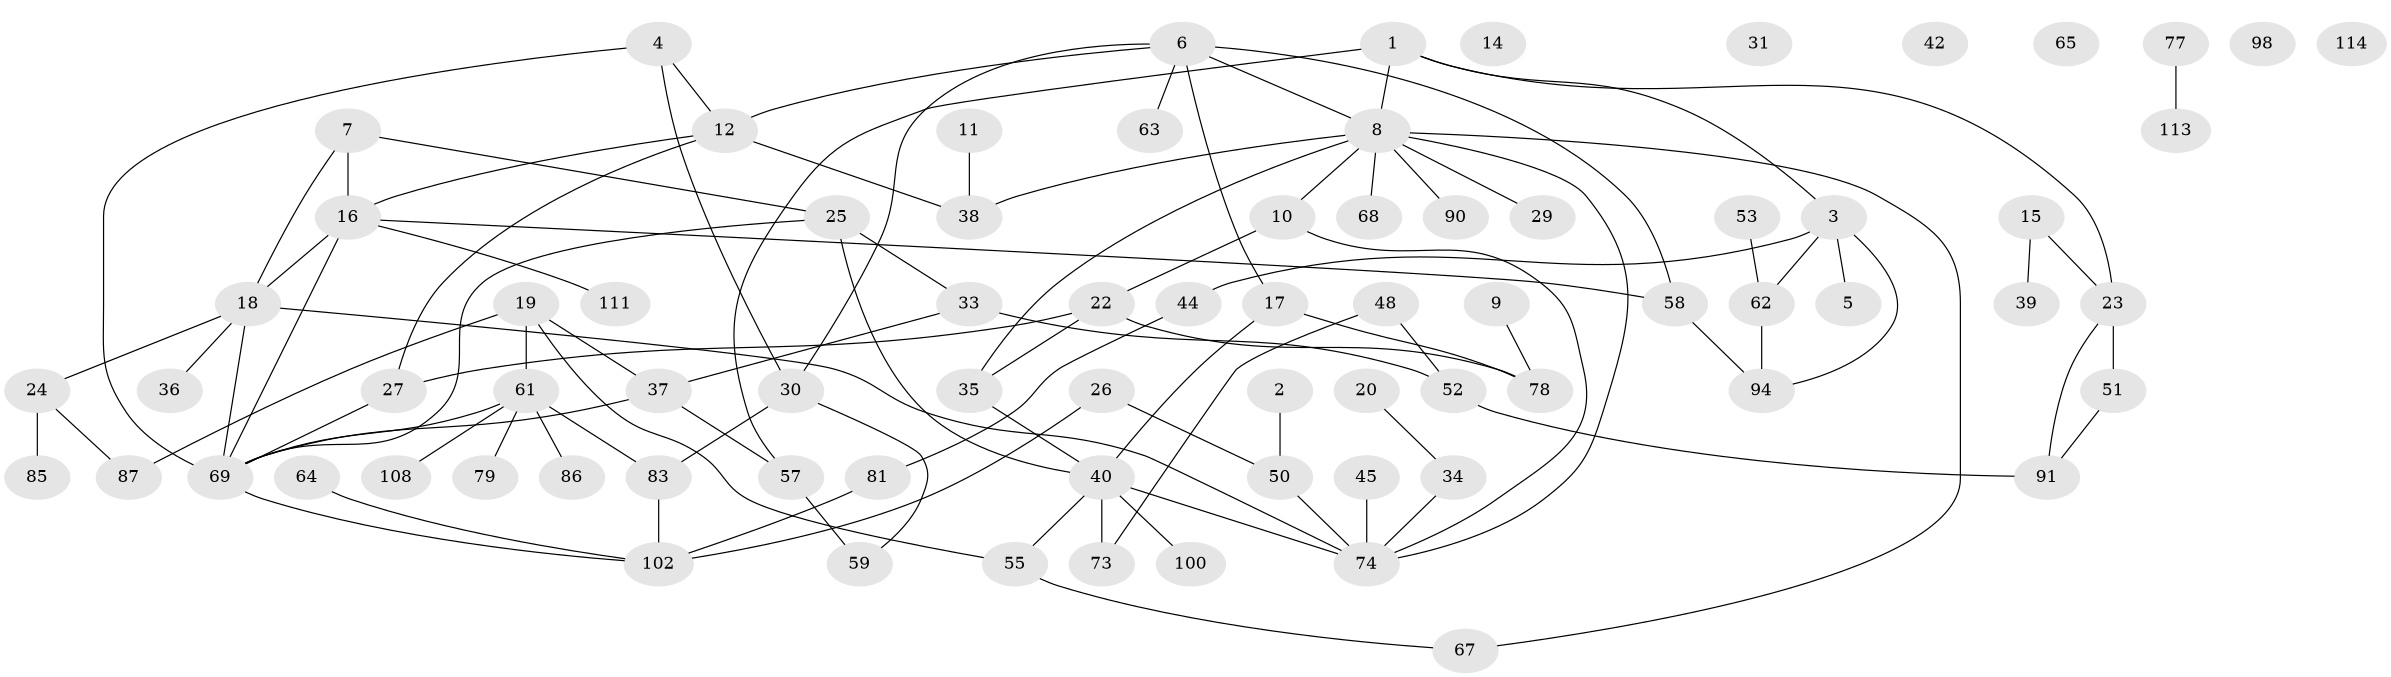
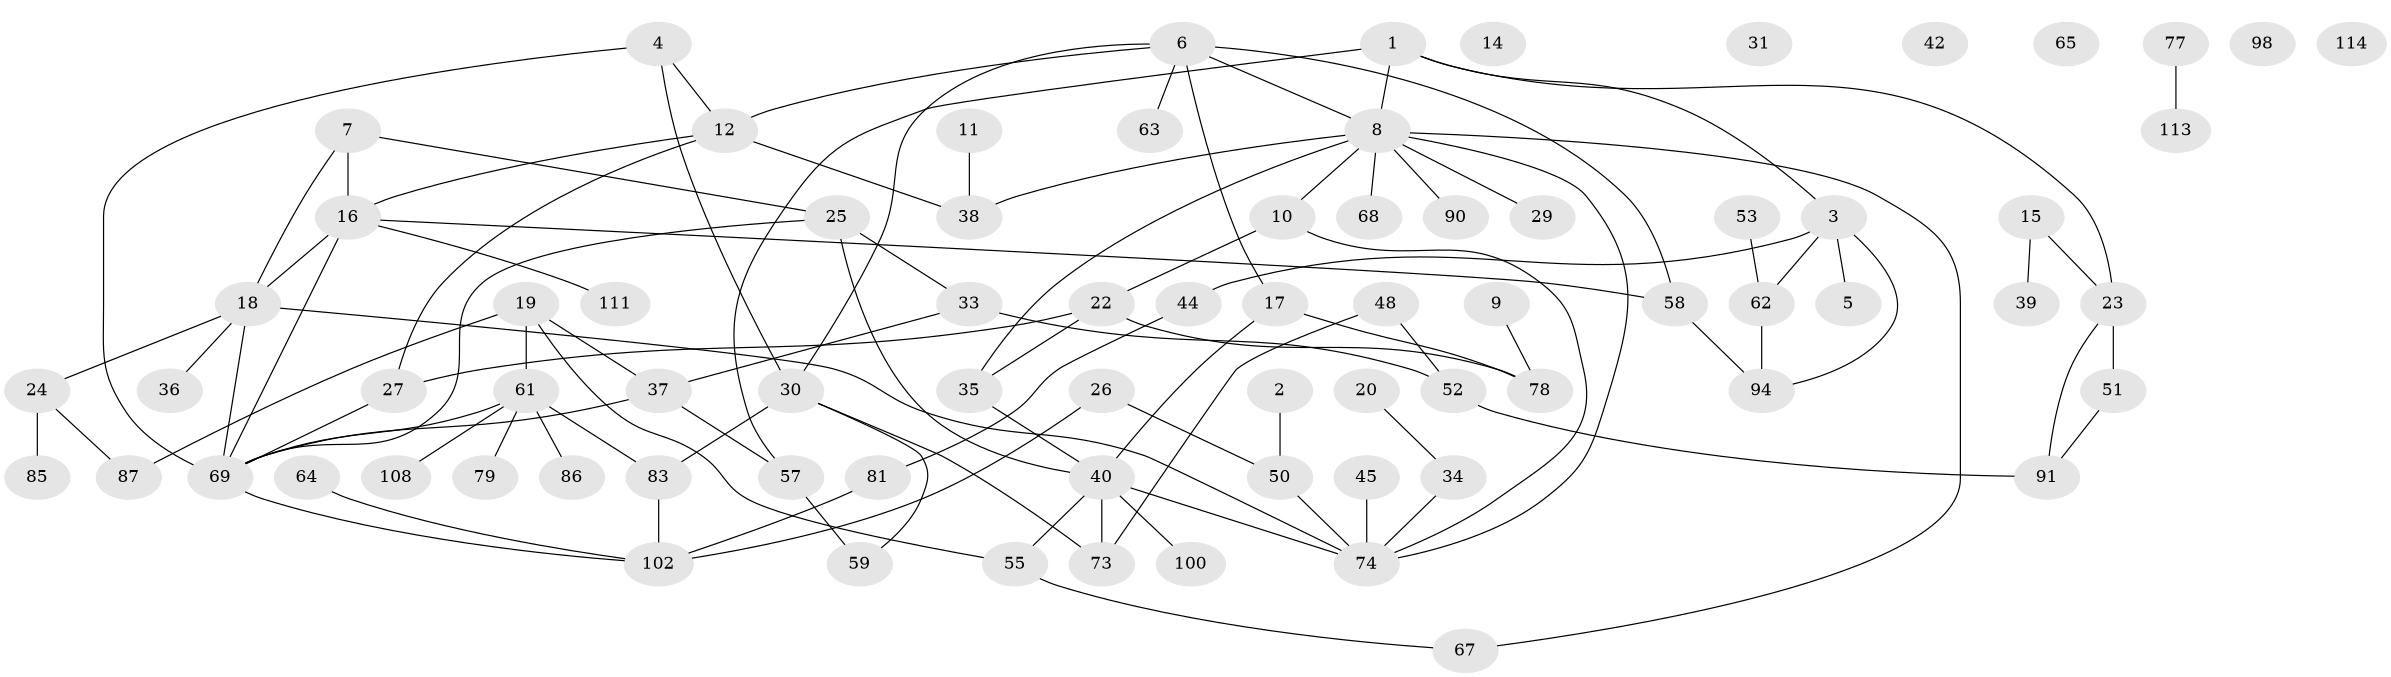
none -> (956, 464)
